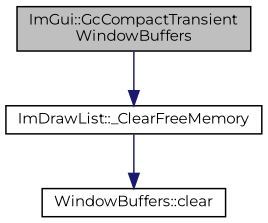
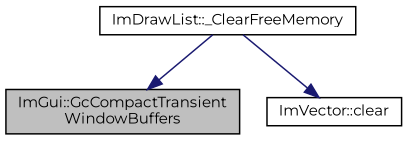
(134, 71) -> (186, 57)
(134, 203) -> (334, 112)
